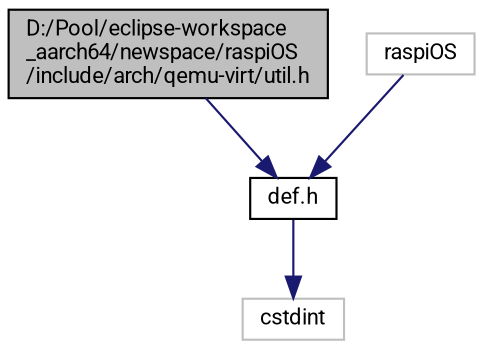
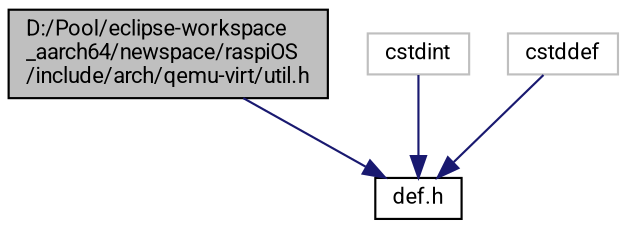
(421, 54) -> (563, 54)
(293, 248) -> (418, 115)
